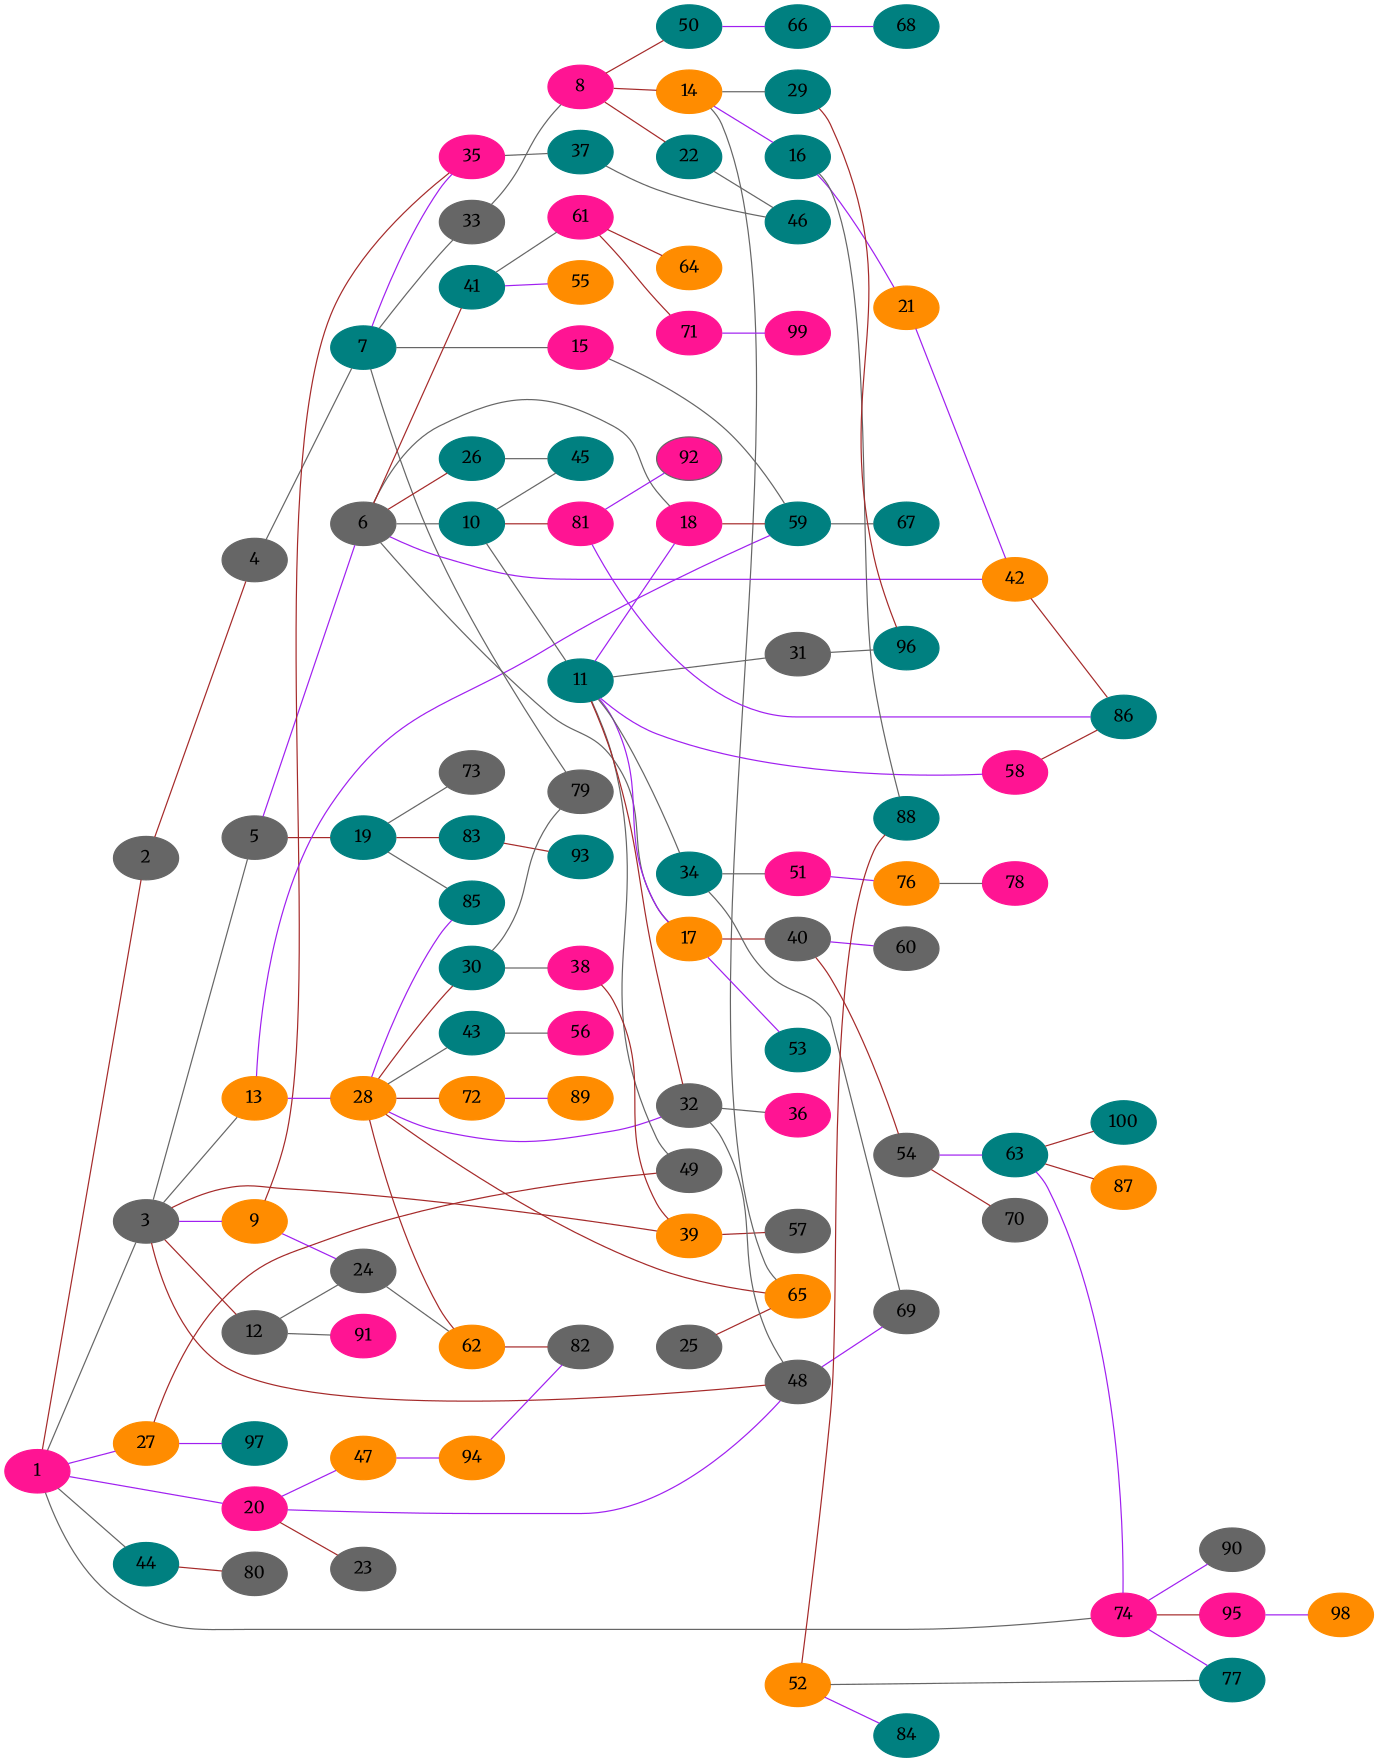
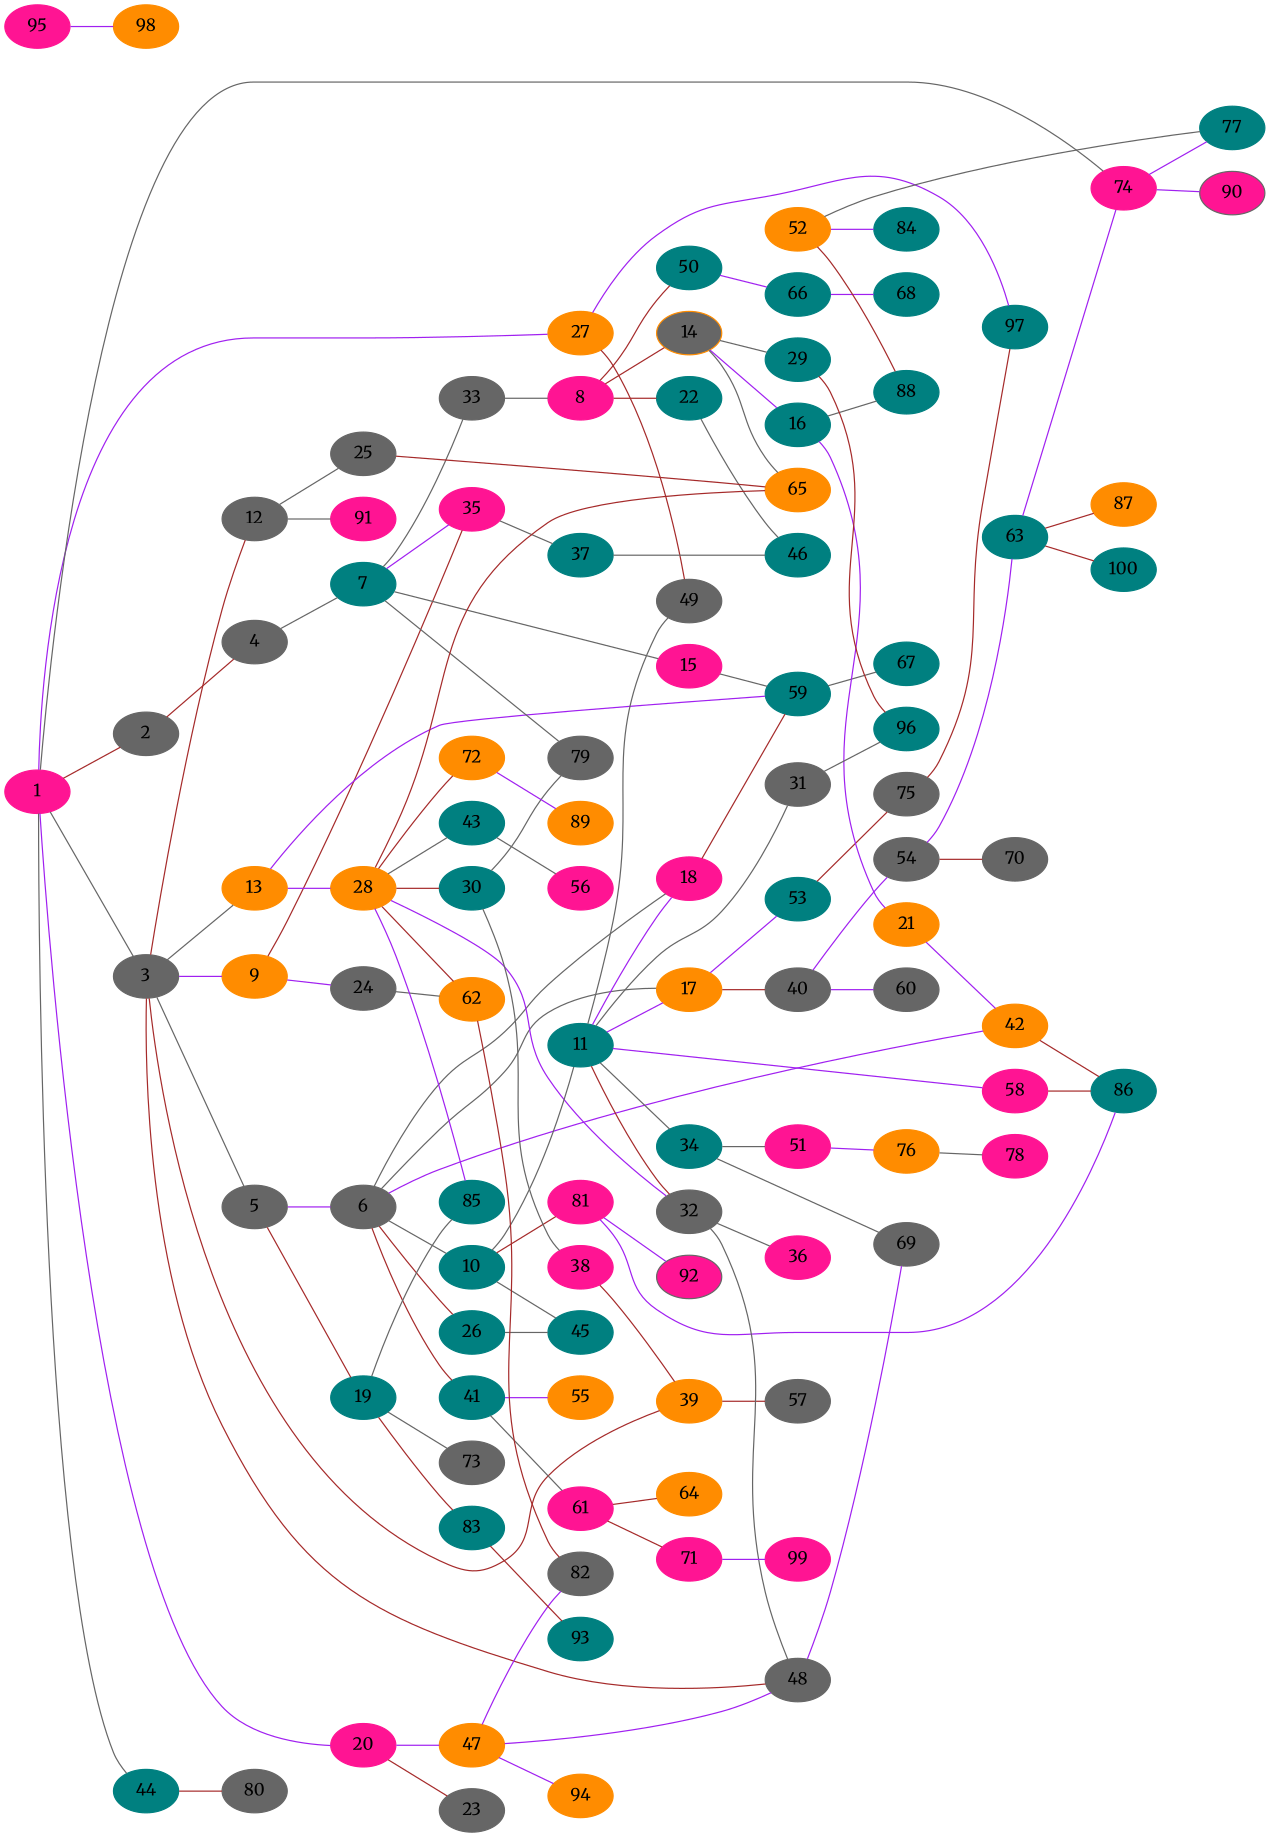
(689, 92) -> (689, 333)
none -> (906, 794)
(863, 1043) -> (849, 923)
(309, 1302) -> (309, 486)
(521, 1408) -> (519, 1652)
(552, 1514) -> (640, 1729)
(1232, 1550) -> (1232, 193)
(1178, 1615) -> none
